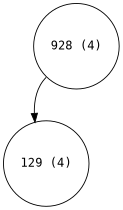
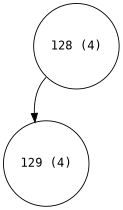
(76, 46) -> (76, 46)
